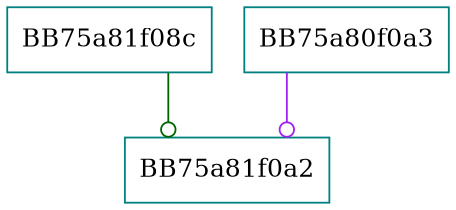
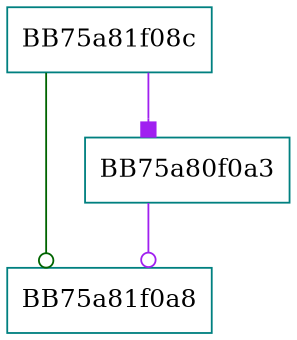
none -> (148, 96)
(227, 170) -> (109, 300)
